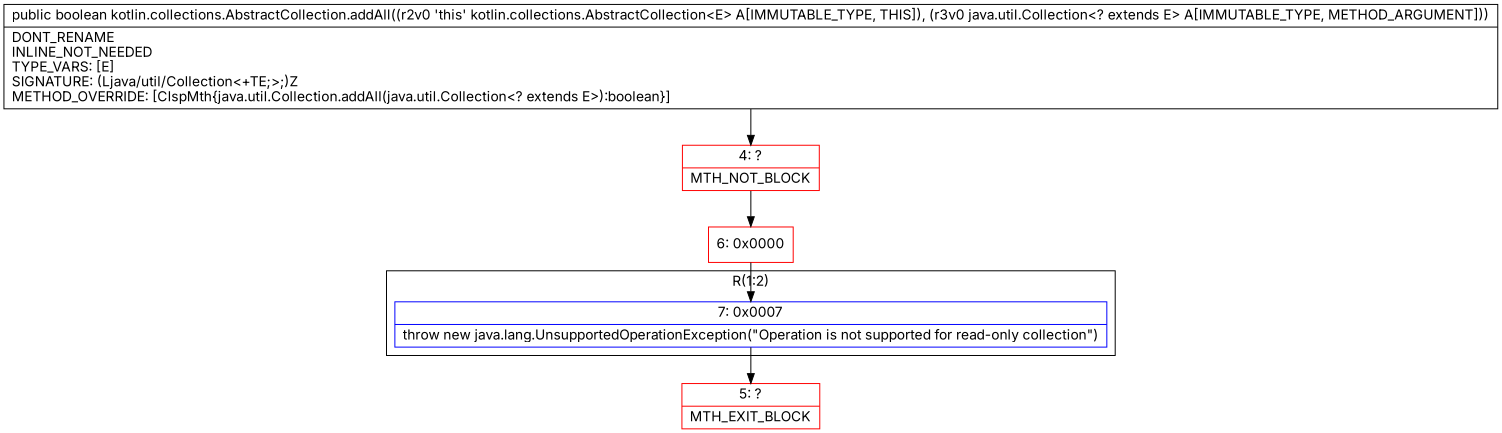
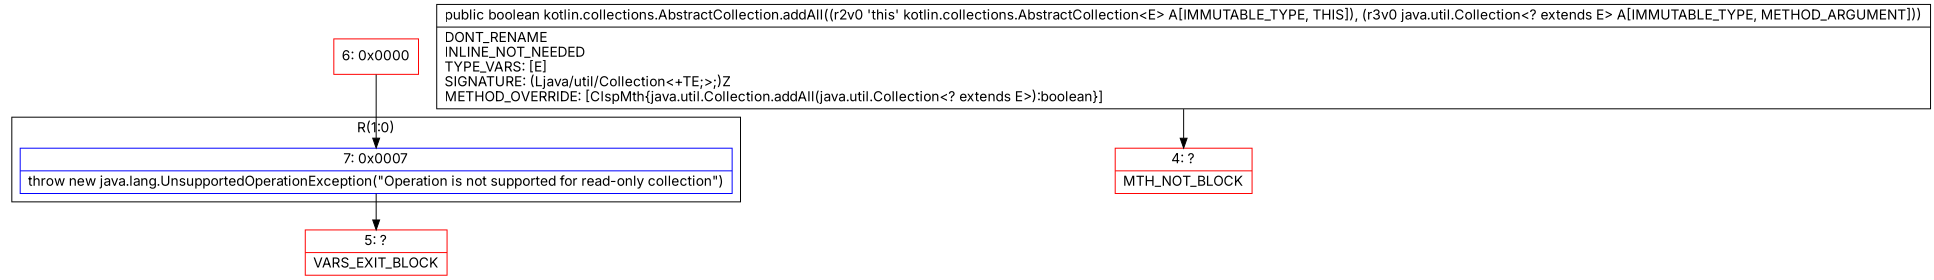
(751, 204) -> none
(751, 282) -> (376, 129)
(751, 417) -> (376, 263)
